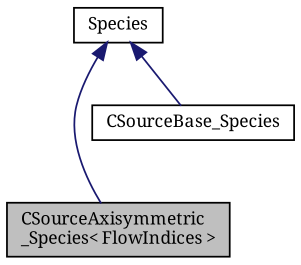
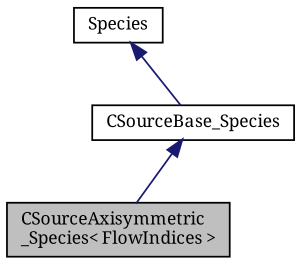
(75, 130) -> (154, 179)
